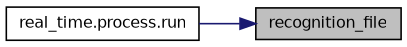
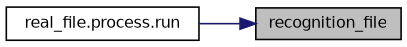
(103, 24) -> (103, 24)
